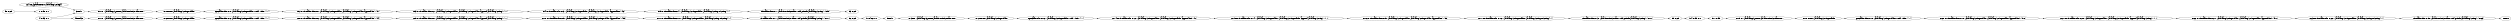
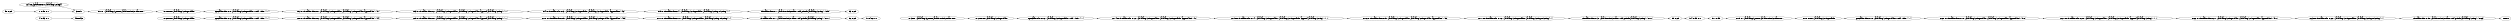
(63, 16) -> (62, 12)
(121, 18) -> none
(890, 18) -> none
